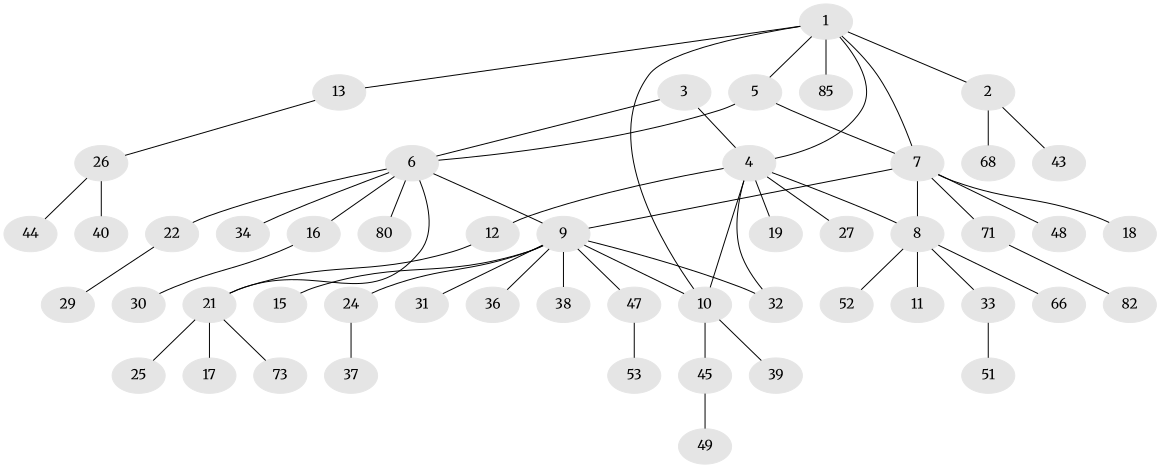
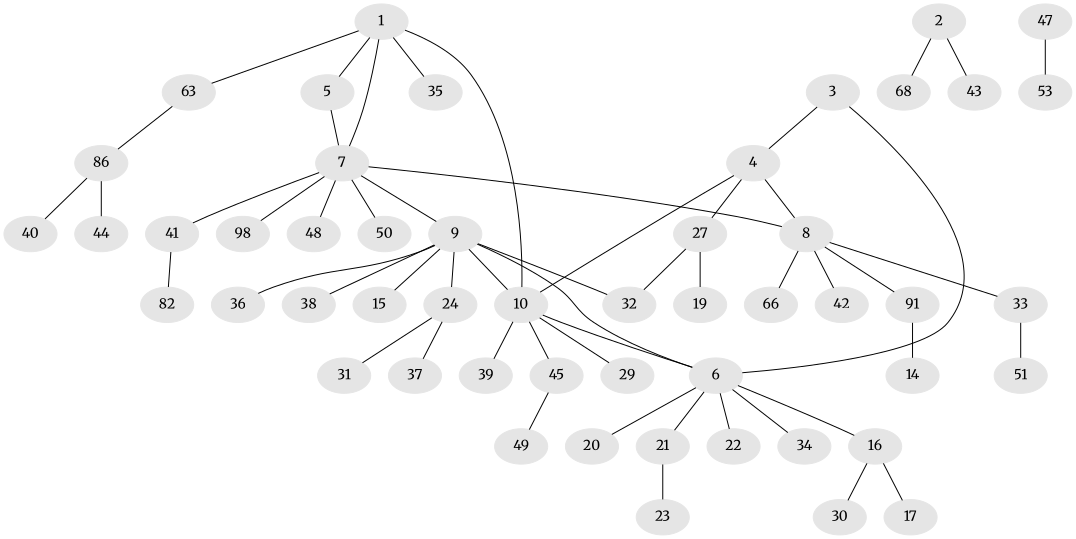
(907, 57) -> none
(339, 92) -> (189, 92)
(826, 92) -> (436, 92)
(855, 118) -> none
(588, 141) -> (613, 341)
(101, 163) -> (101, 163)
(763, 200) -> (700, 270)
(384, 234) -> (592, 446)
none -> (384, 234)
(493, 234) -> none
(988, 234) -> (172, 234)
(1130, 234) -> (243, 234)
(738, 238) -> (665, 269)
(120, 269) -> (574, 340)
(493, 269) -> (397, 340)
(599, 269) -> none
(847, 305) -> (842, 305)
(917, 305) -> (913, 305)
(209, 340) -> (893, 482)
(139, 376) -> none
(280, 376) -> (663, 517)
none -> (913, 376)
